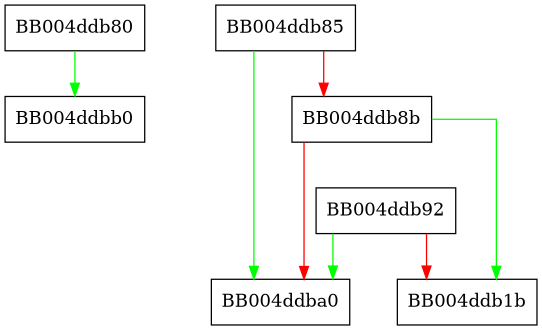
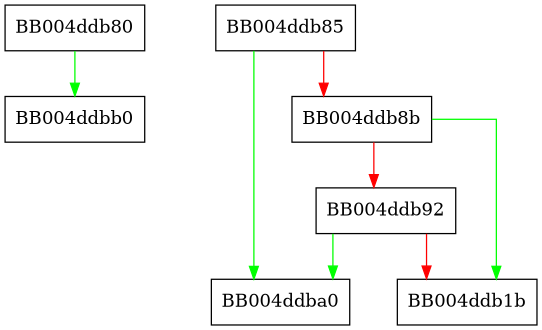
(304, 204) -> (374, 159)
